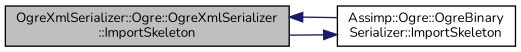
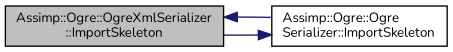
(147, 26) -> (114, 26)
(426, 26) -> (359, 26)
